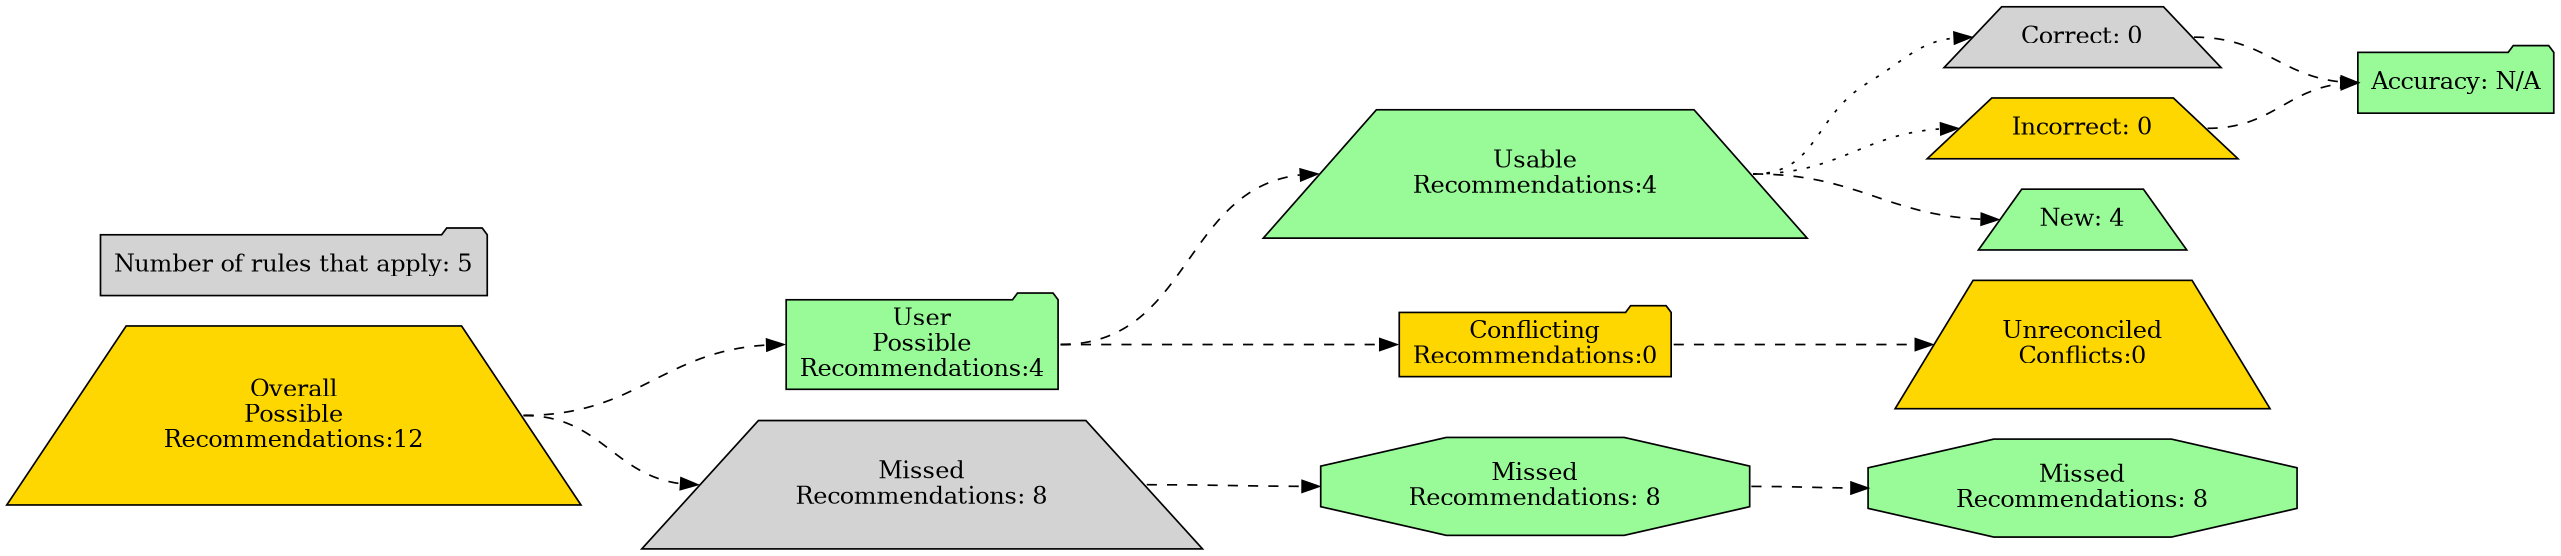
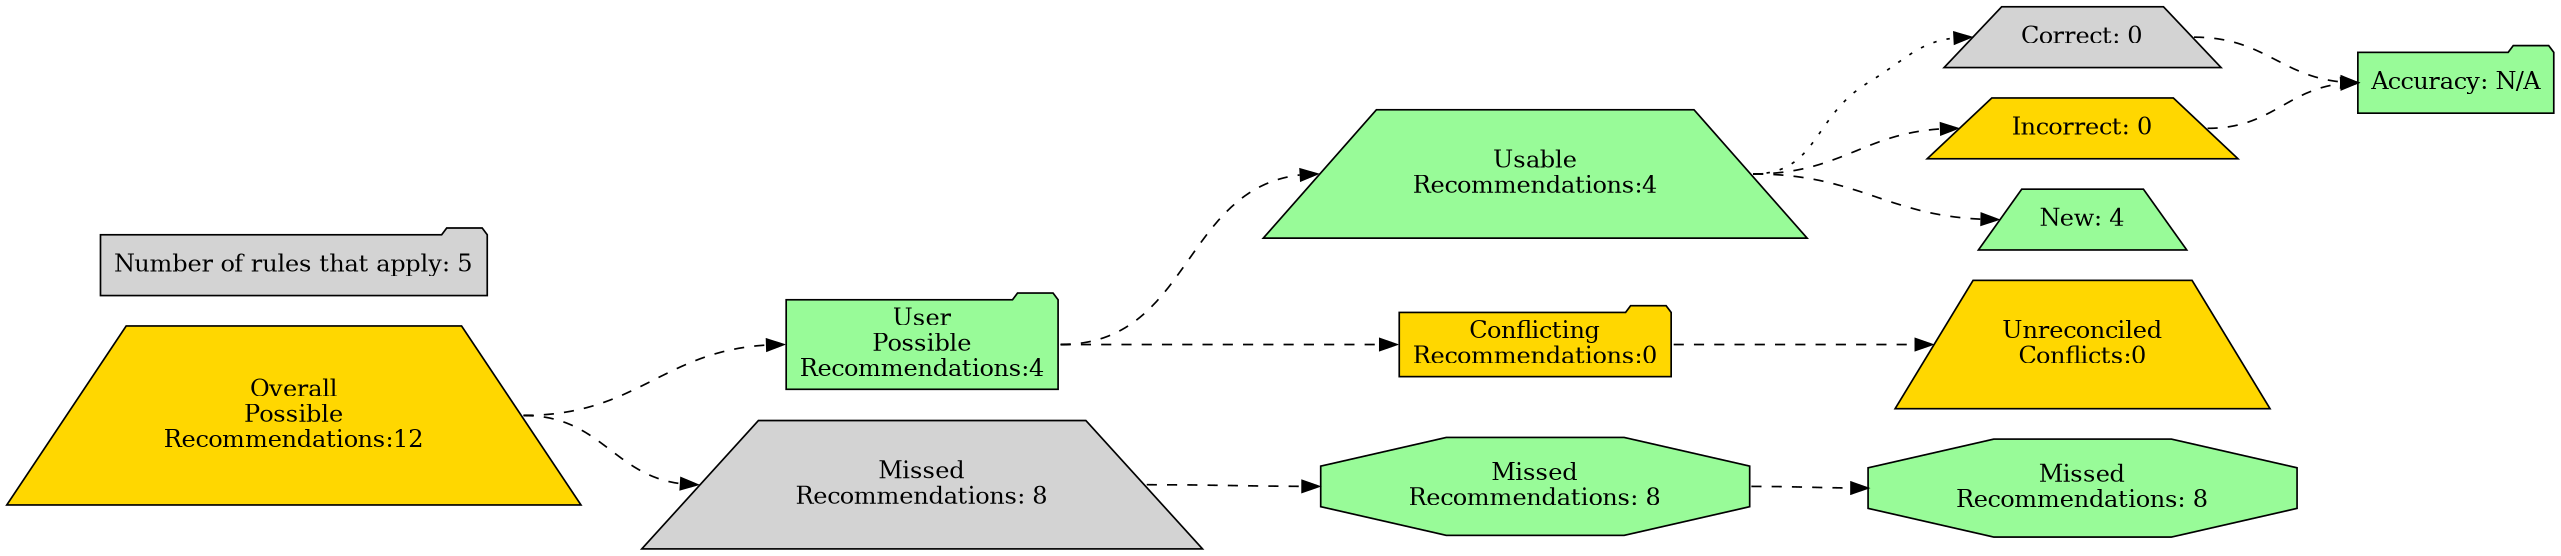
(1847, 154) -> (1847, 154)
